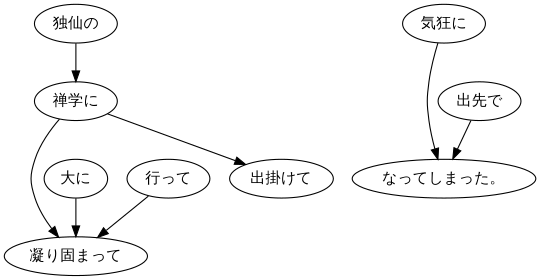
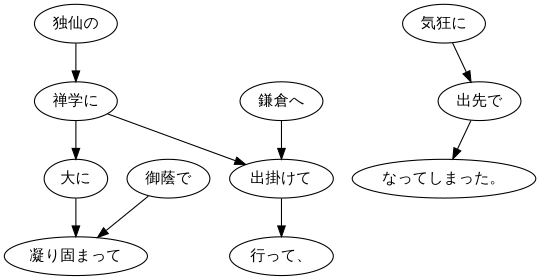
(427, 96) -> (459, 57)
none -> (281, 101)
(32, 173) -> (76, 135)
(168, 179) -> (168, 179)
none -> (281, 256)
